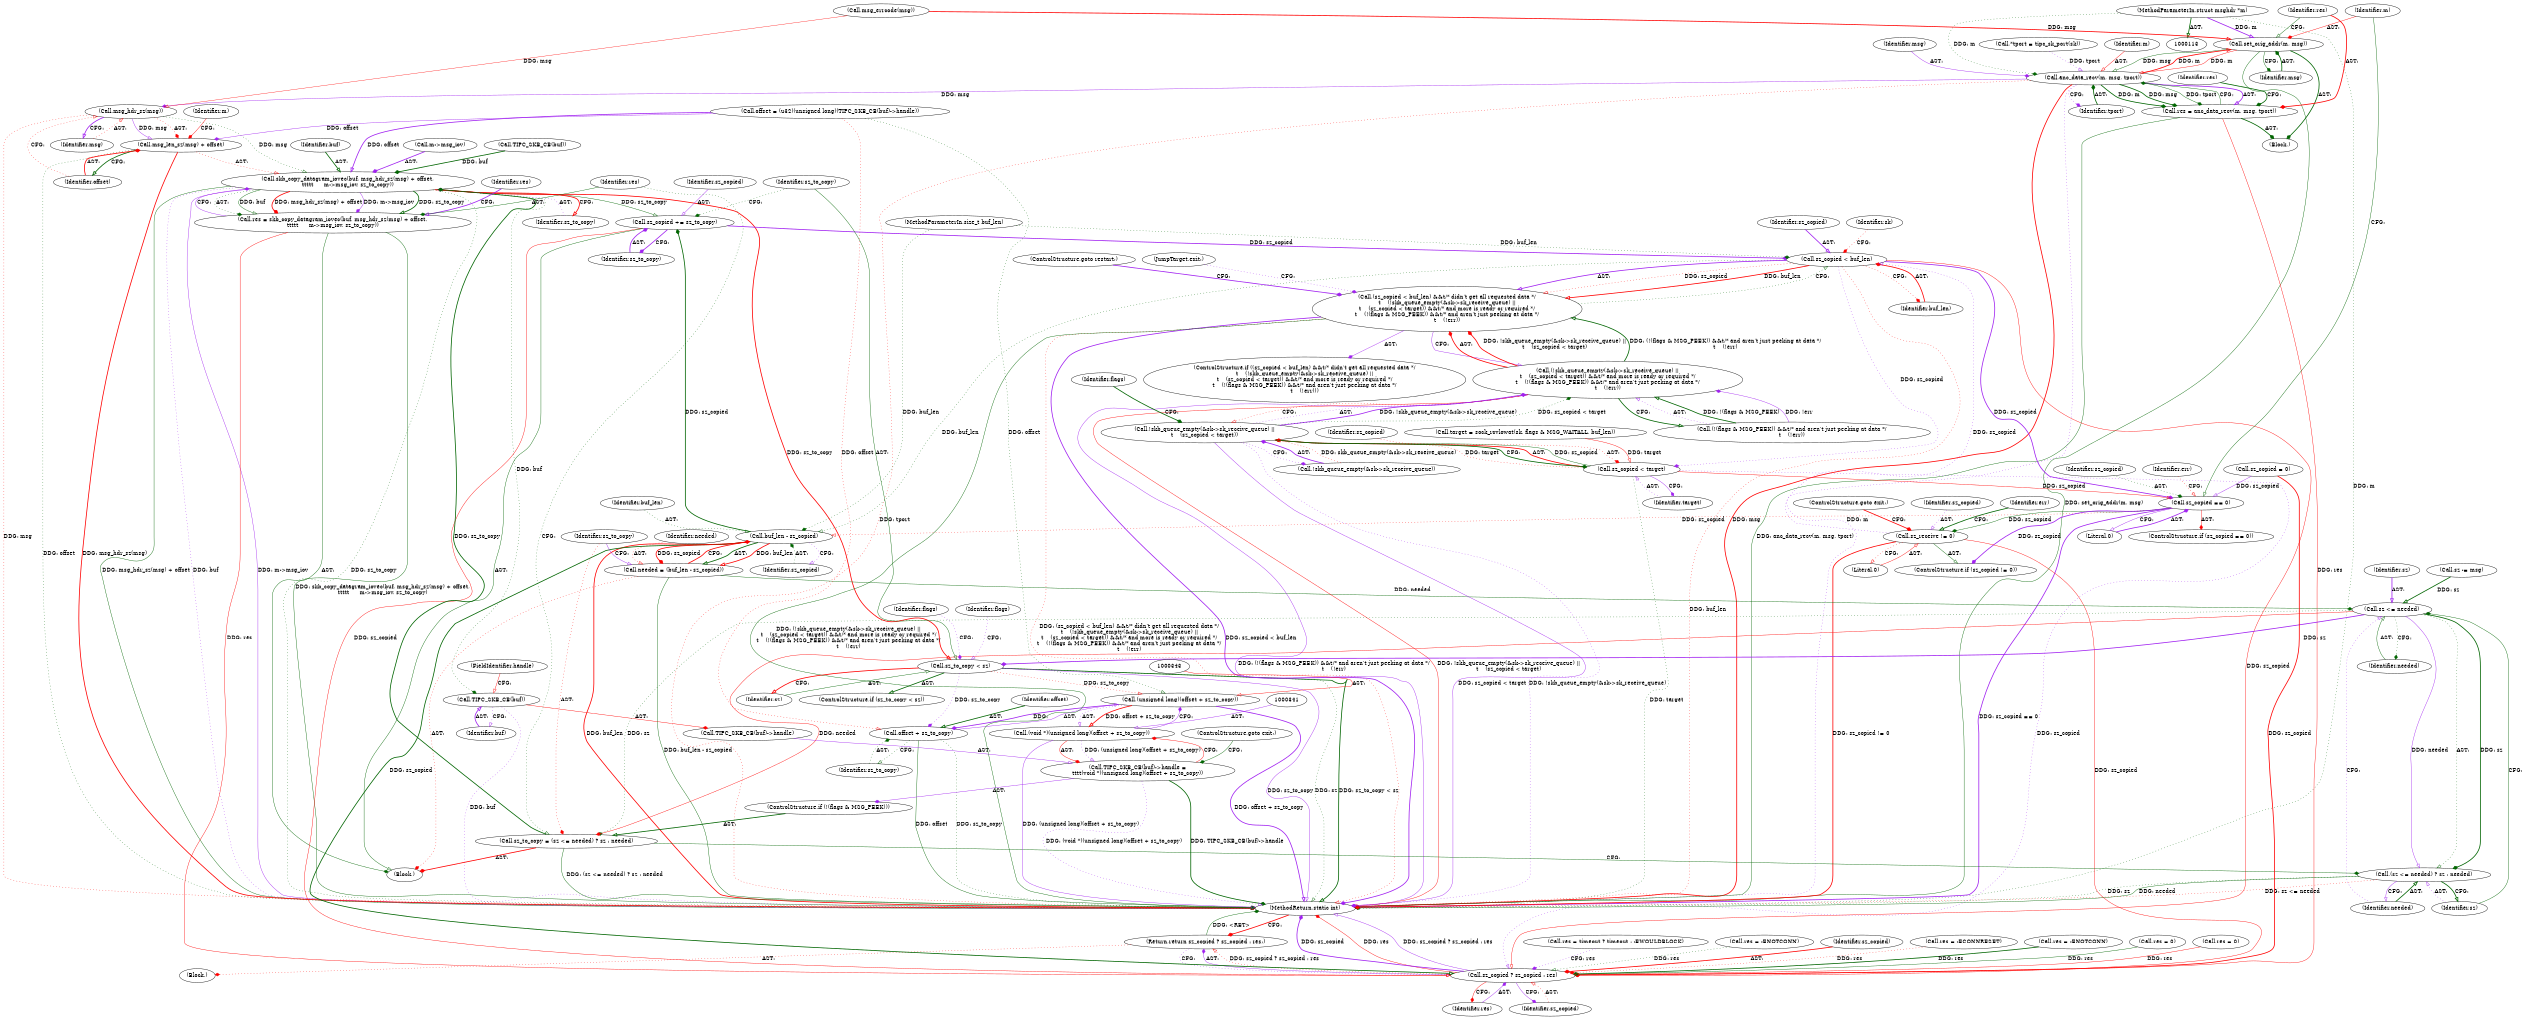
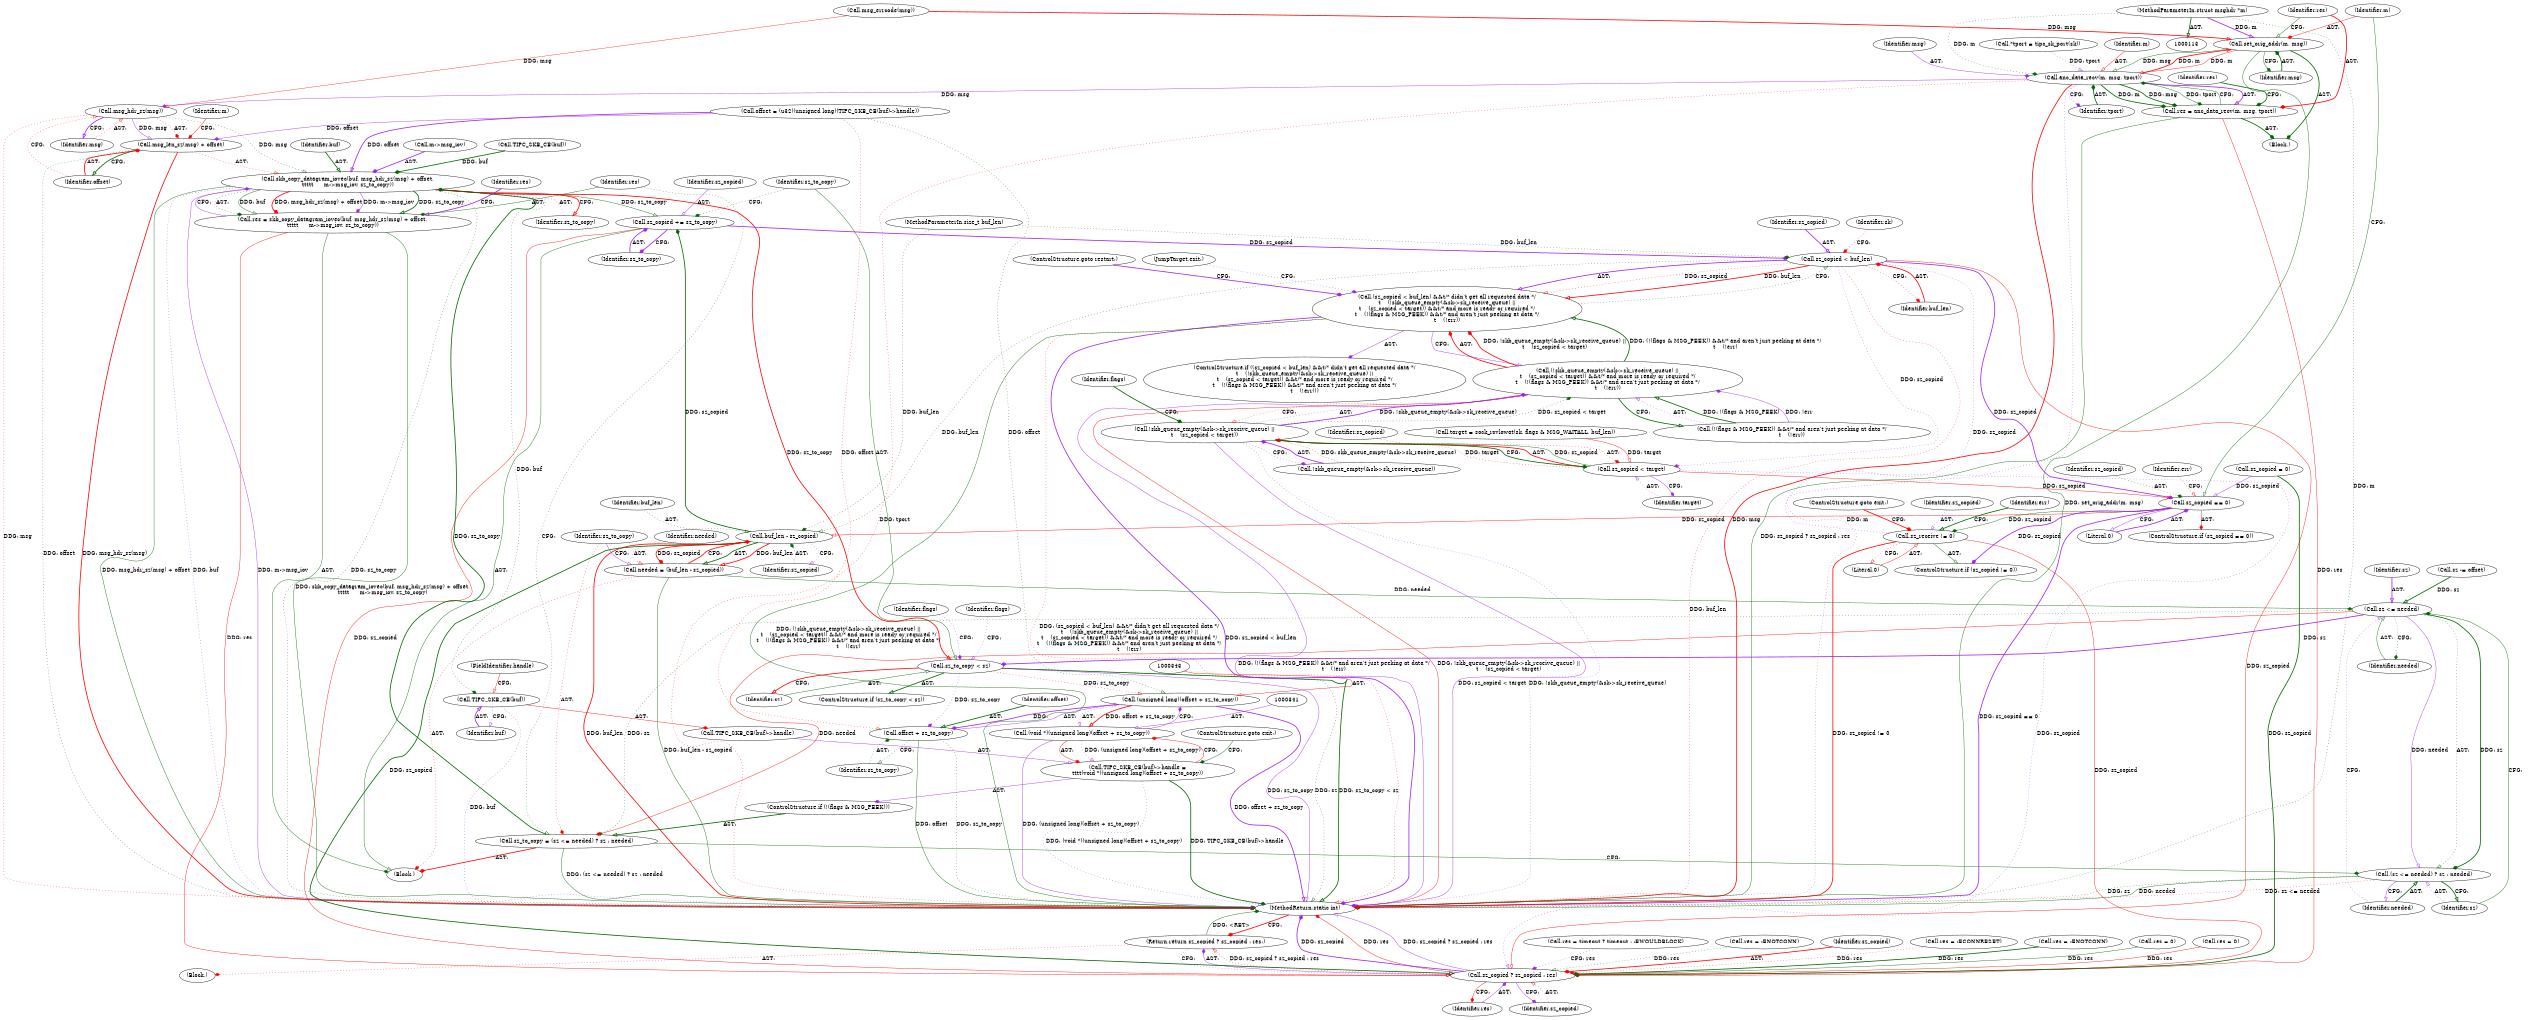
(1504, 520) -> (1504, 520)
(1805, 537) -> (1805, 537)
(2462, 570) -> (2462, 570)
(1644, 813) -> none
(2231, 960) -> (2231, 960)
